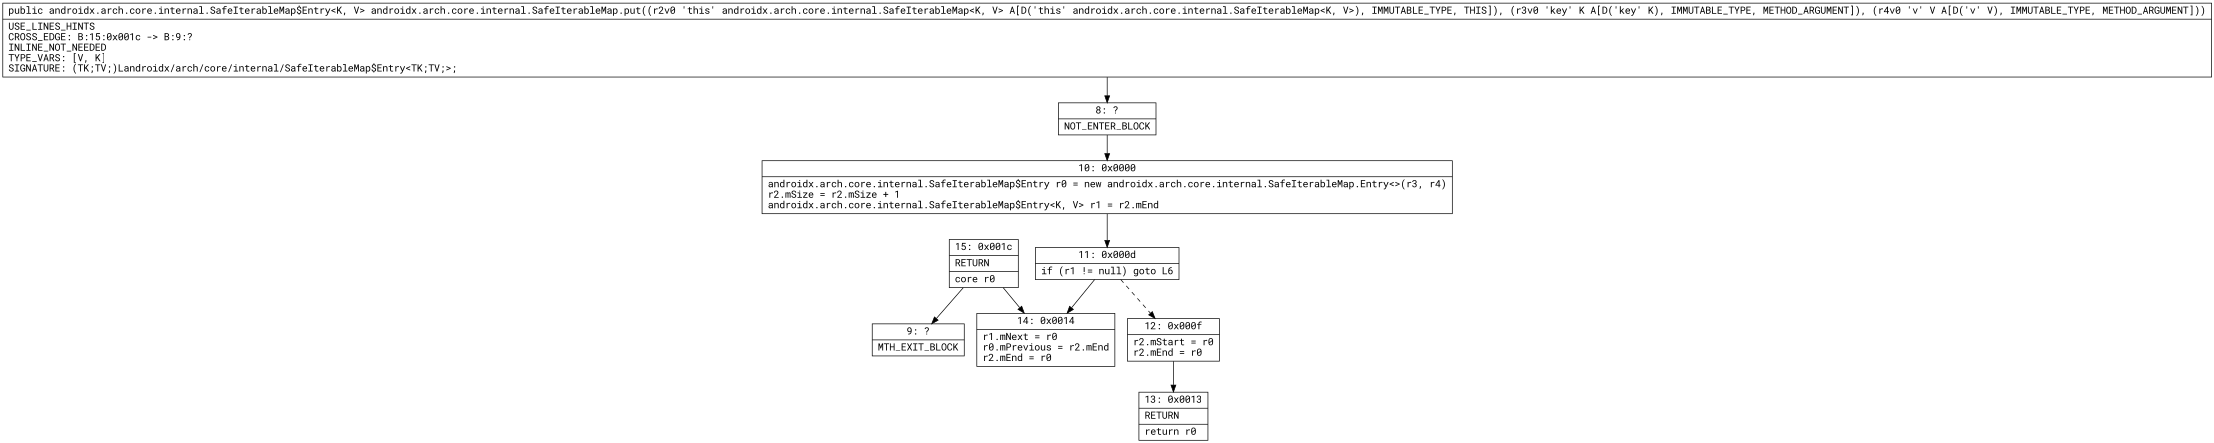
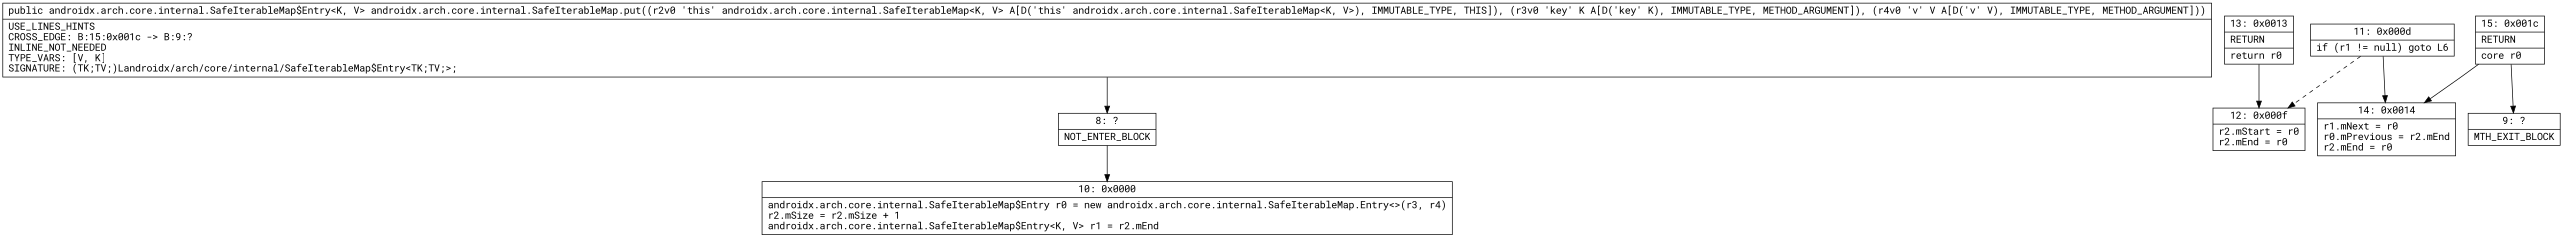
(1107, 227) -> none
(1173, 373) -> (2259, 83)
